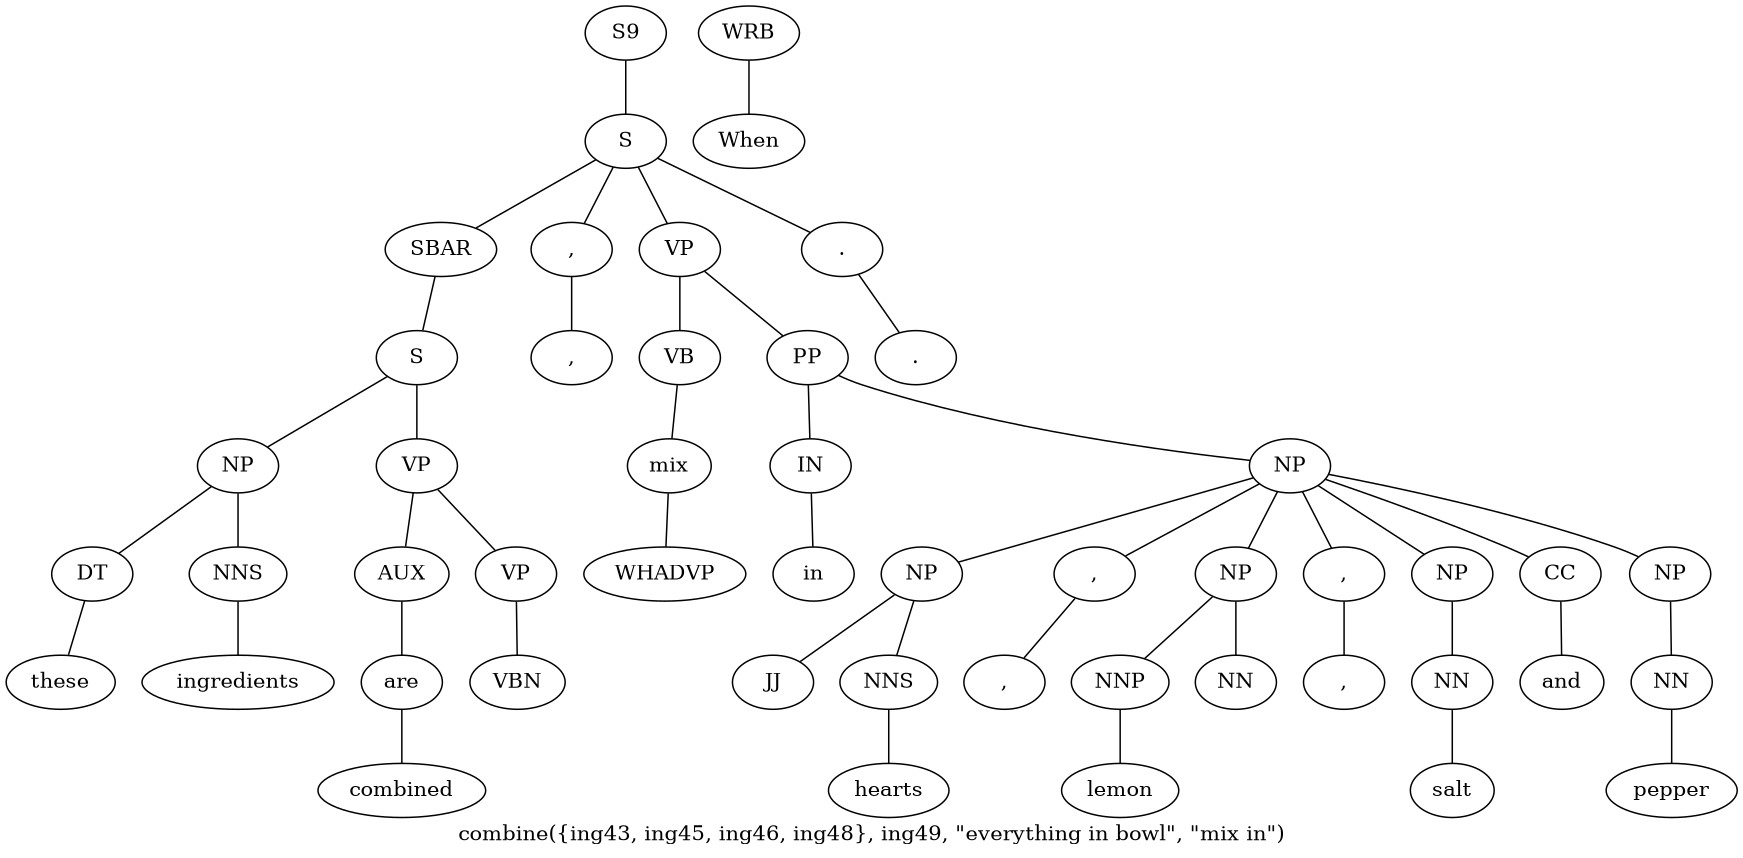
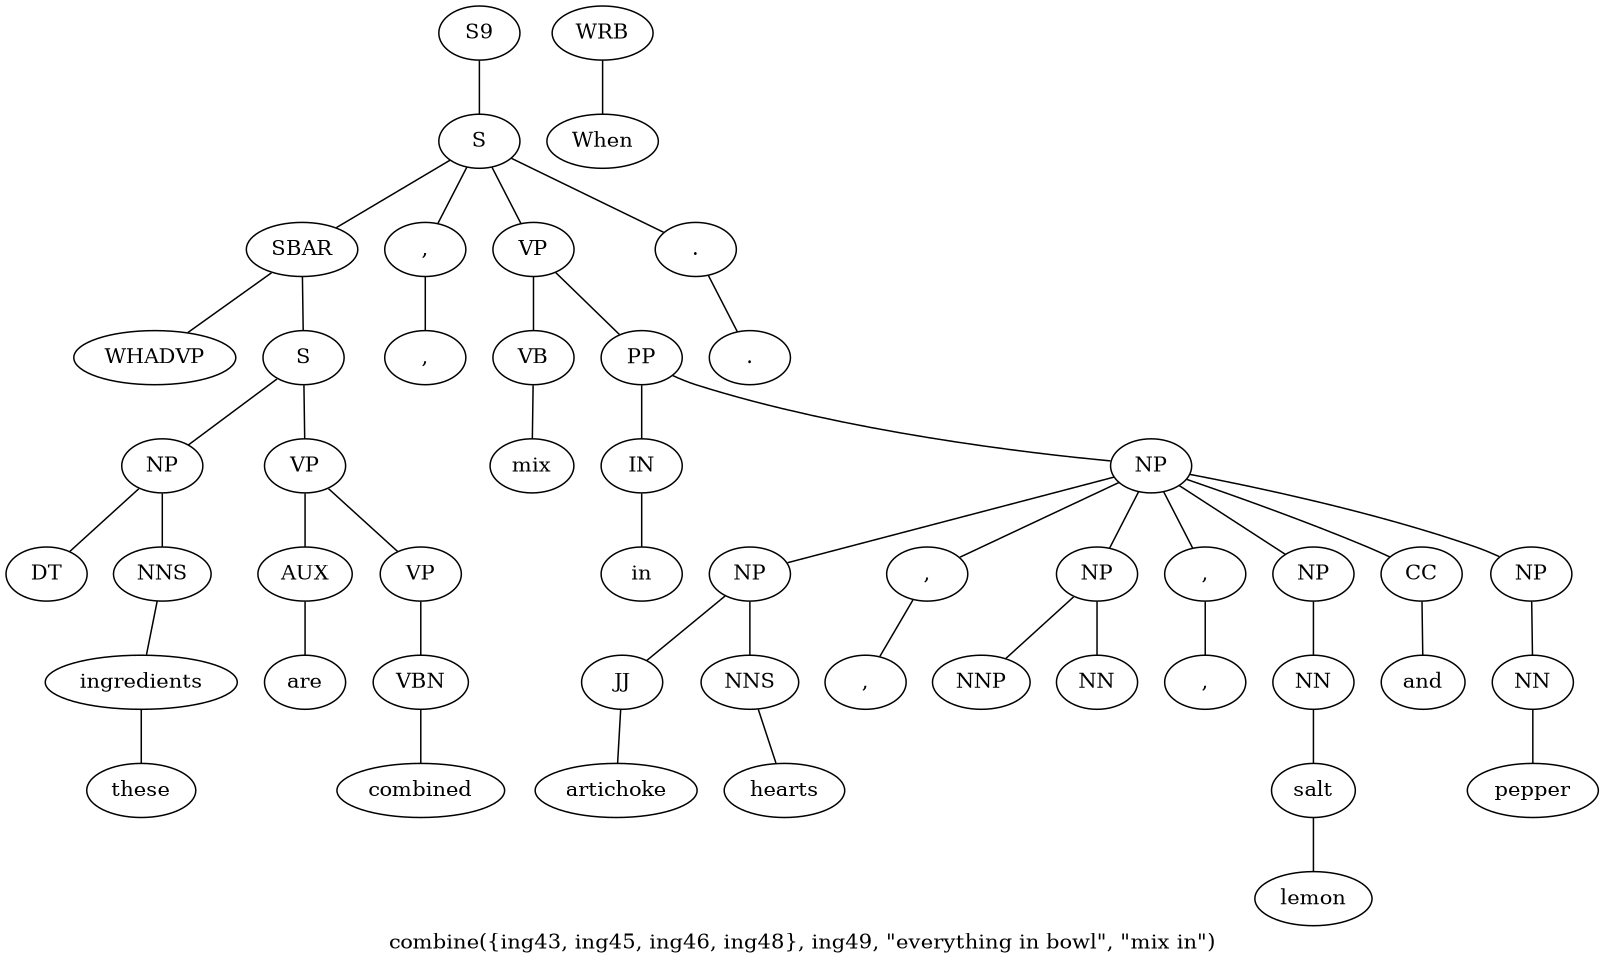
(667, 520) -> (230, 303)
(77, 628) -> (141, 737)
(402, 737) -> (421, 737)
(1120, 737) -> (1313, 845)
none -> (616, 790)
